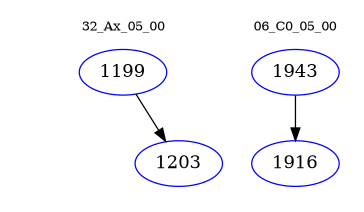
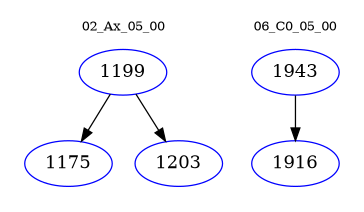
(124, 27) -> (124, 27)
none -> (68, 164)
